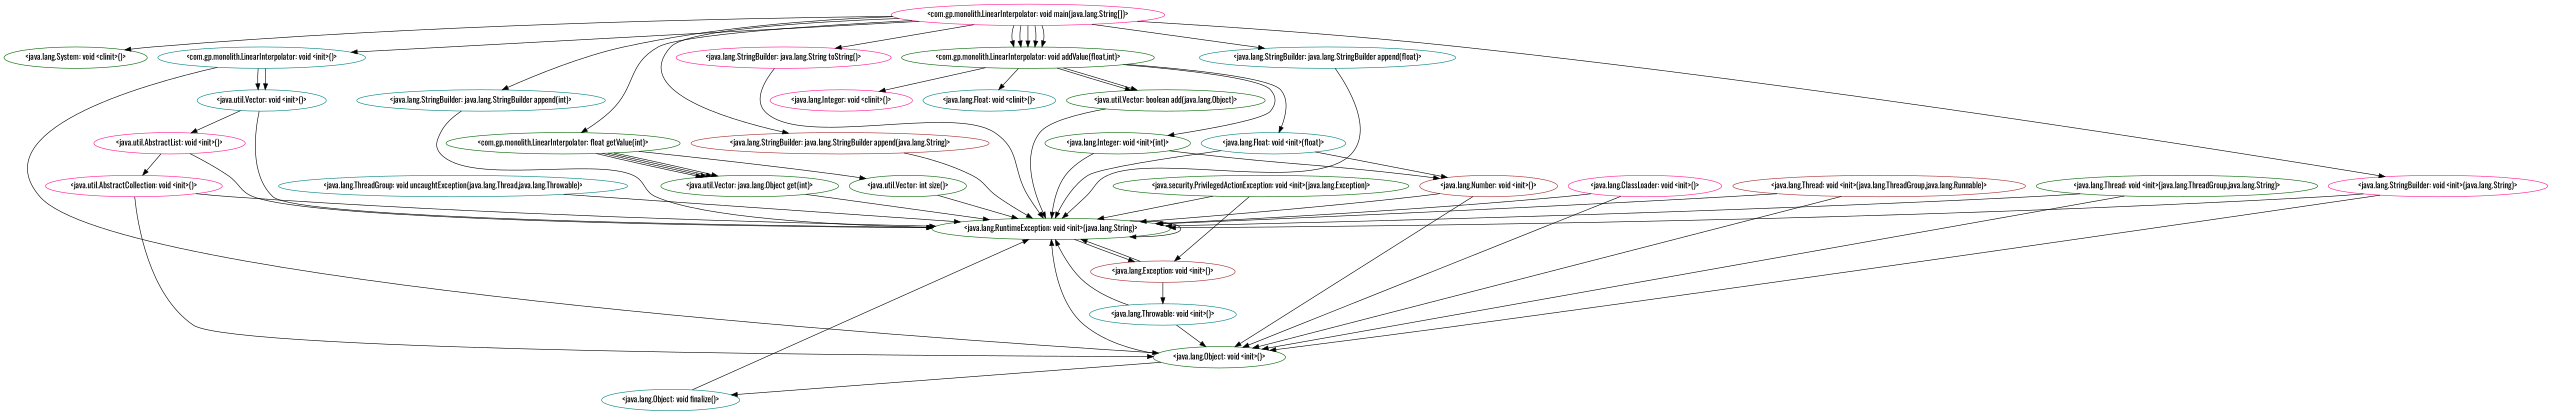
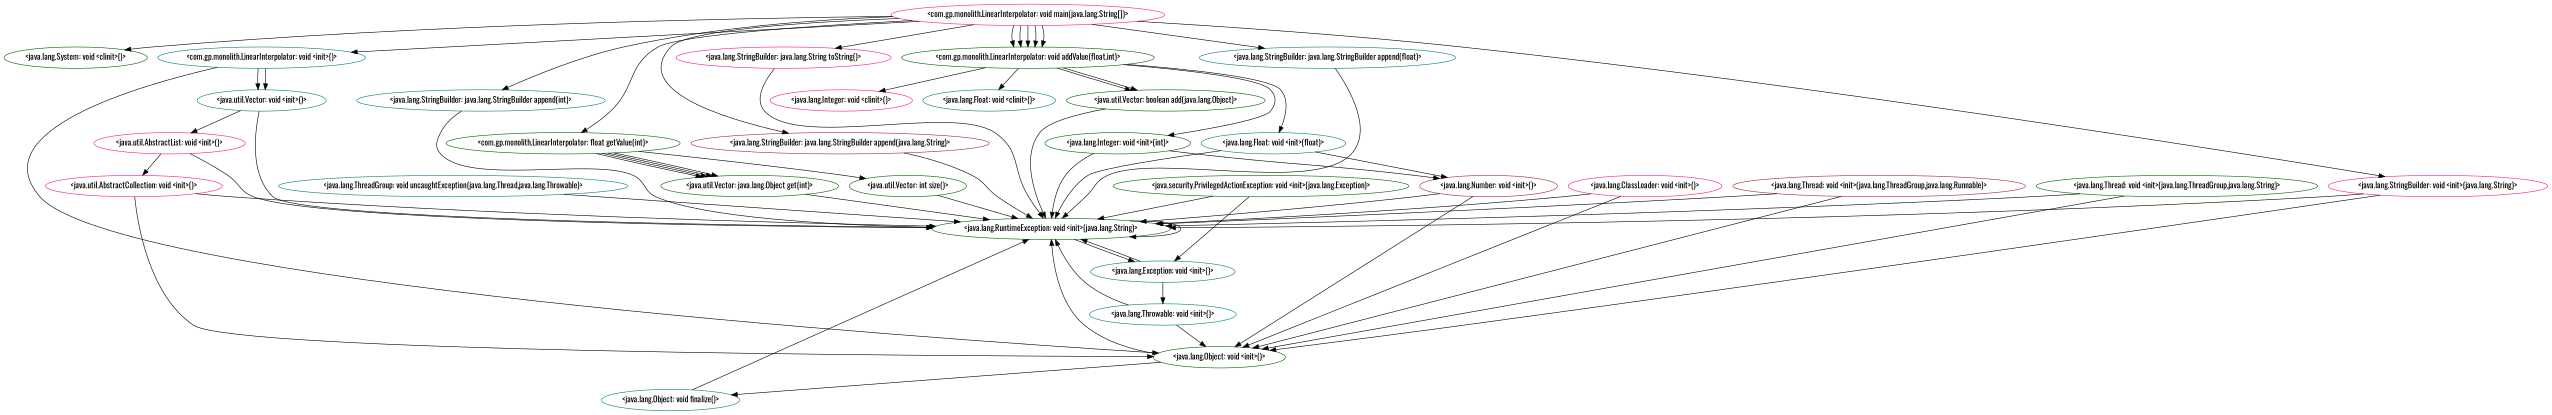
(1163, 272) -> (1163, 272)
